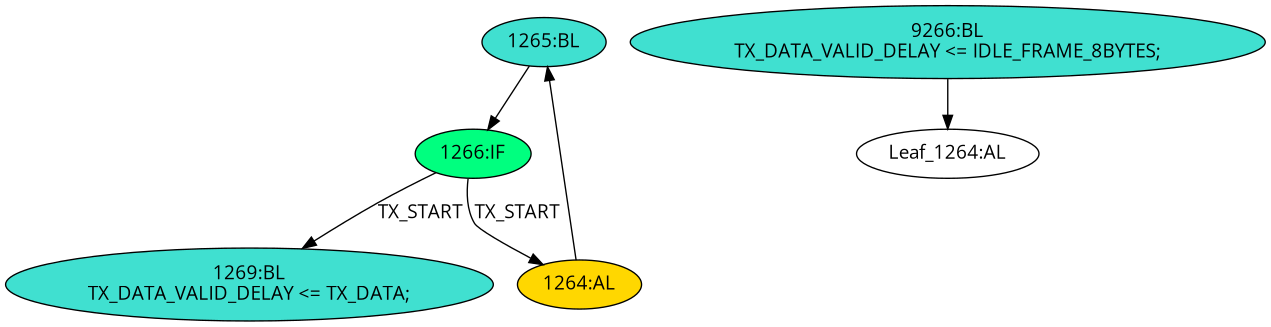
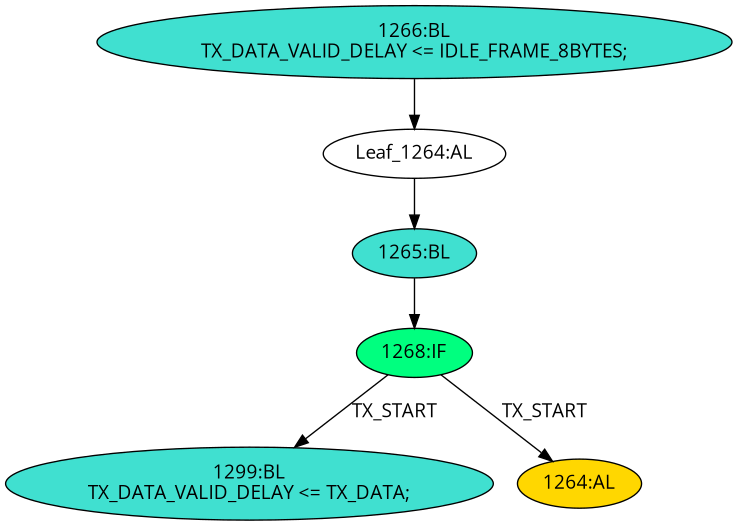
(948, 42) -> (414, 42)
(473, 154) -> (414, 353)
(563, 170) -> (414, 197)
(249, 285) -> (249, 484)
